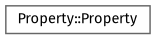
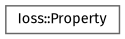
(78, 20) -> (63, 20)
